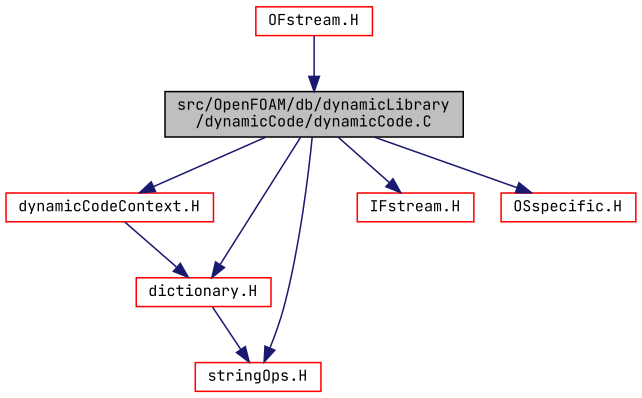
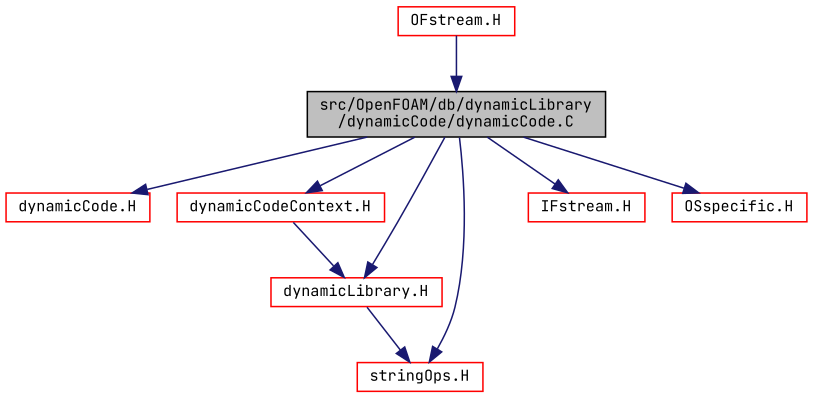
none -> (78, 207)
(204, 292) -> (357, 292)
